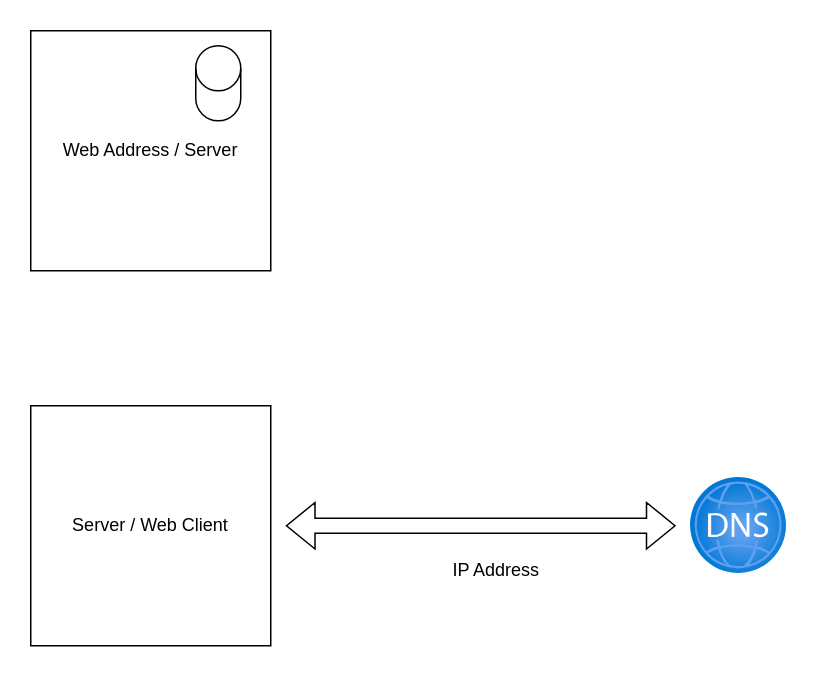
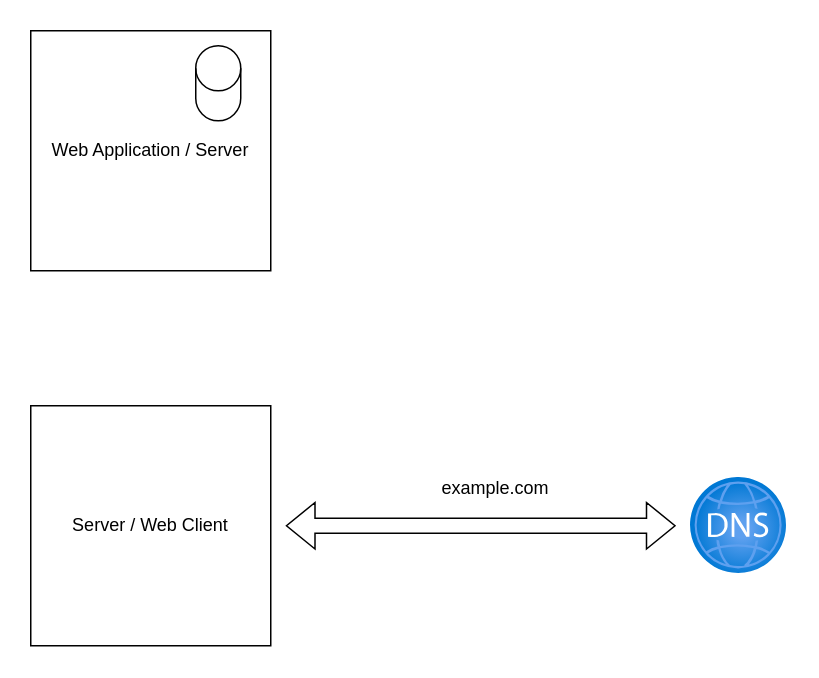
(151, 151) -> (151, 151)
none -> (496, 488)
(496, 571) -> none
